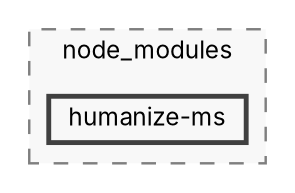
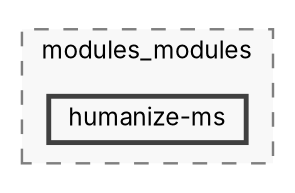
(147, 52) -> (147, 52)
